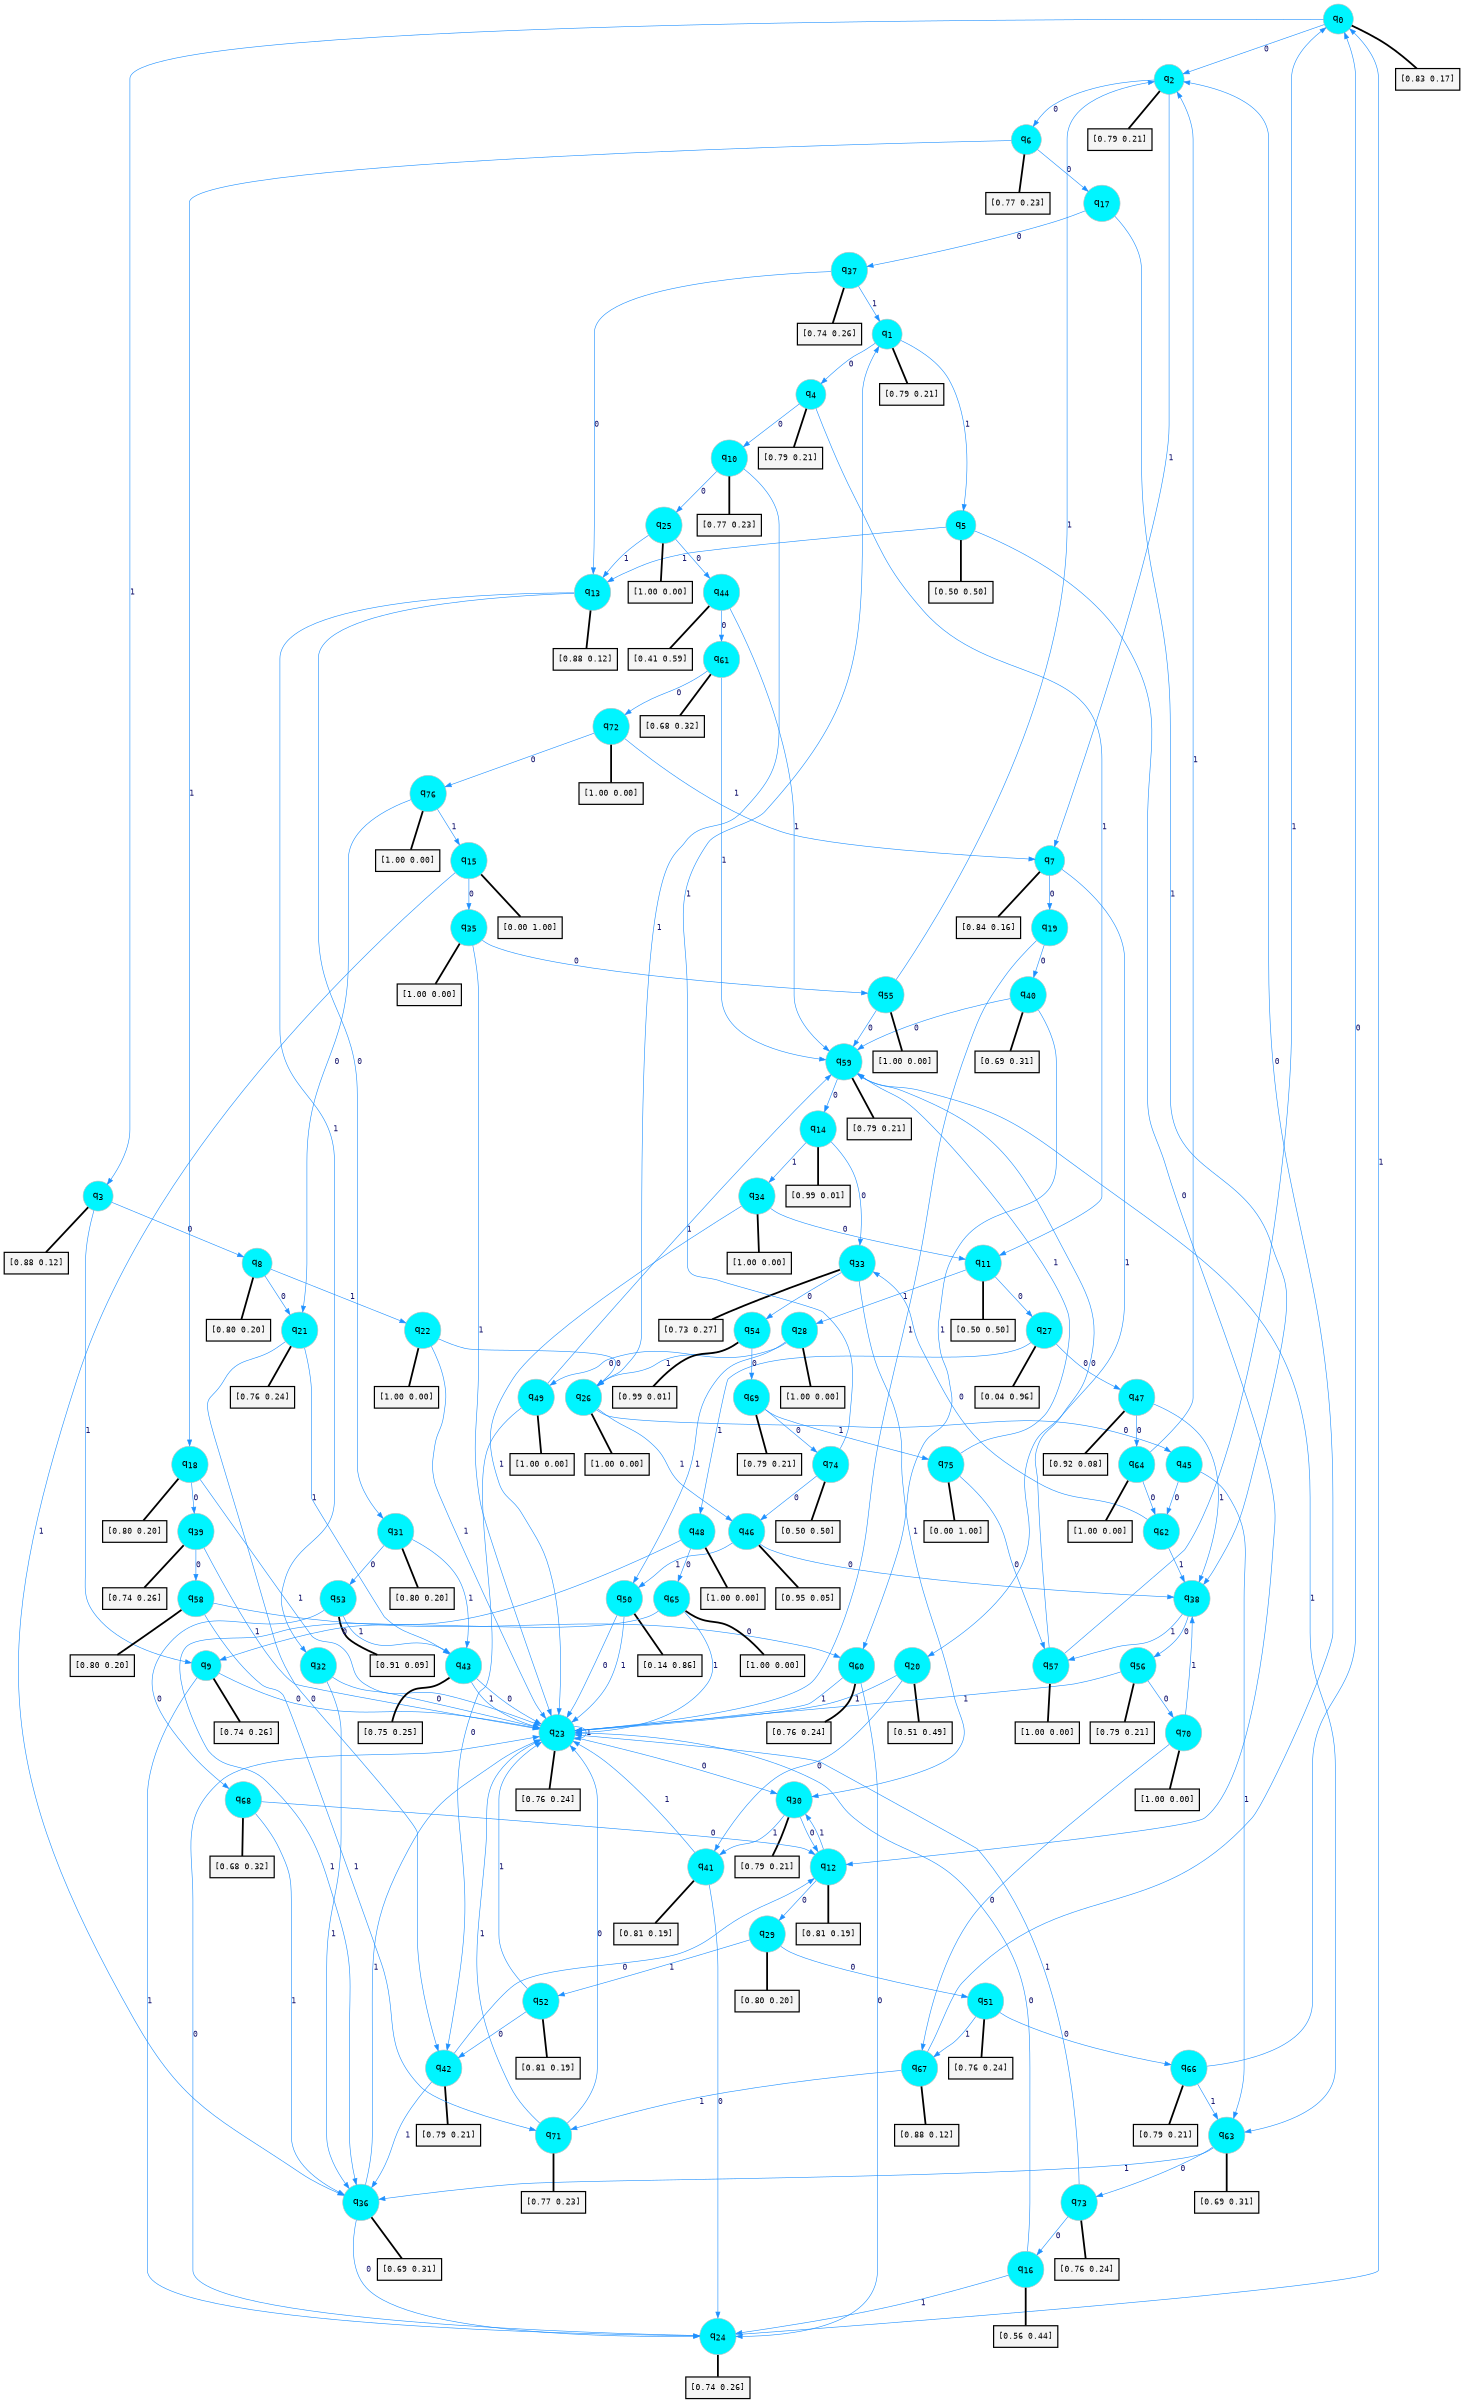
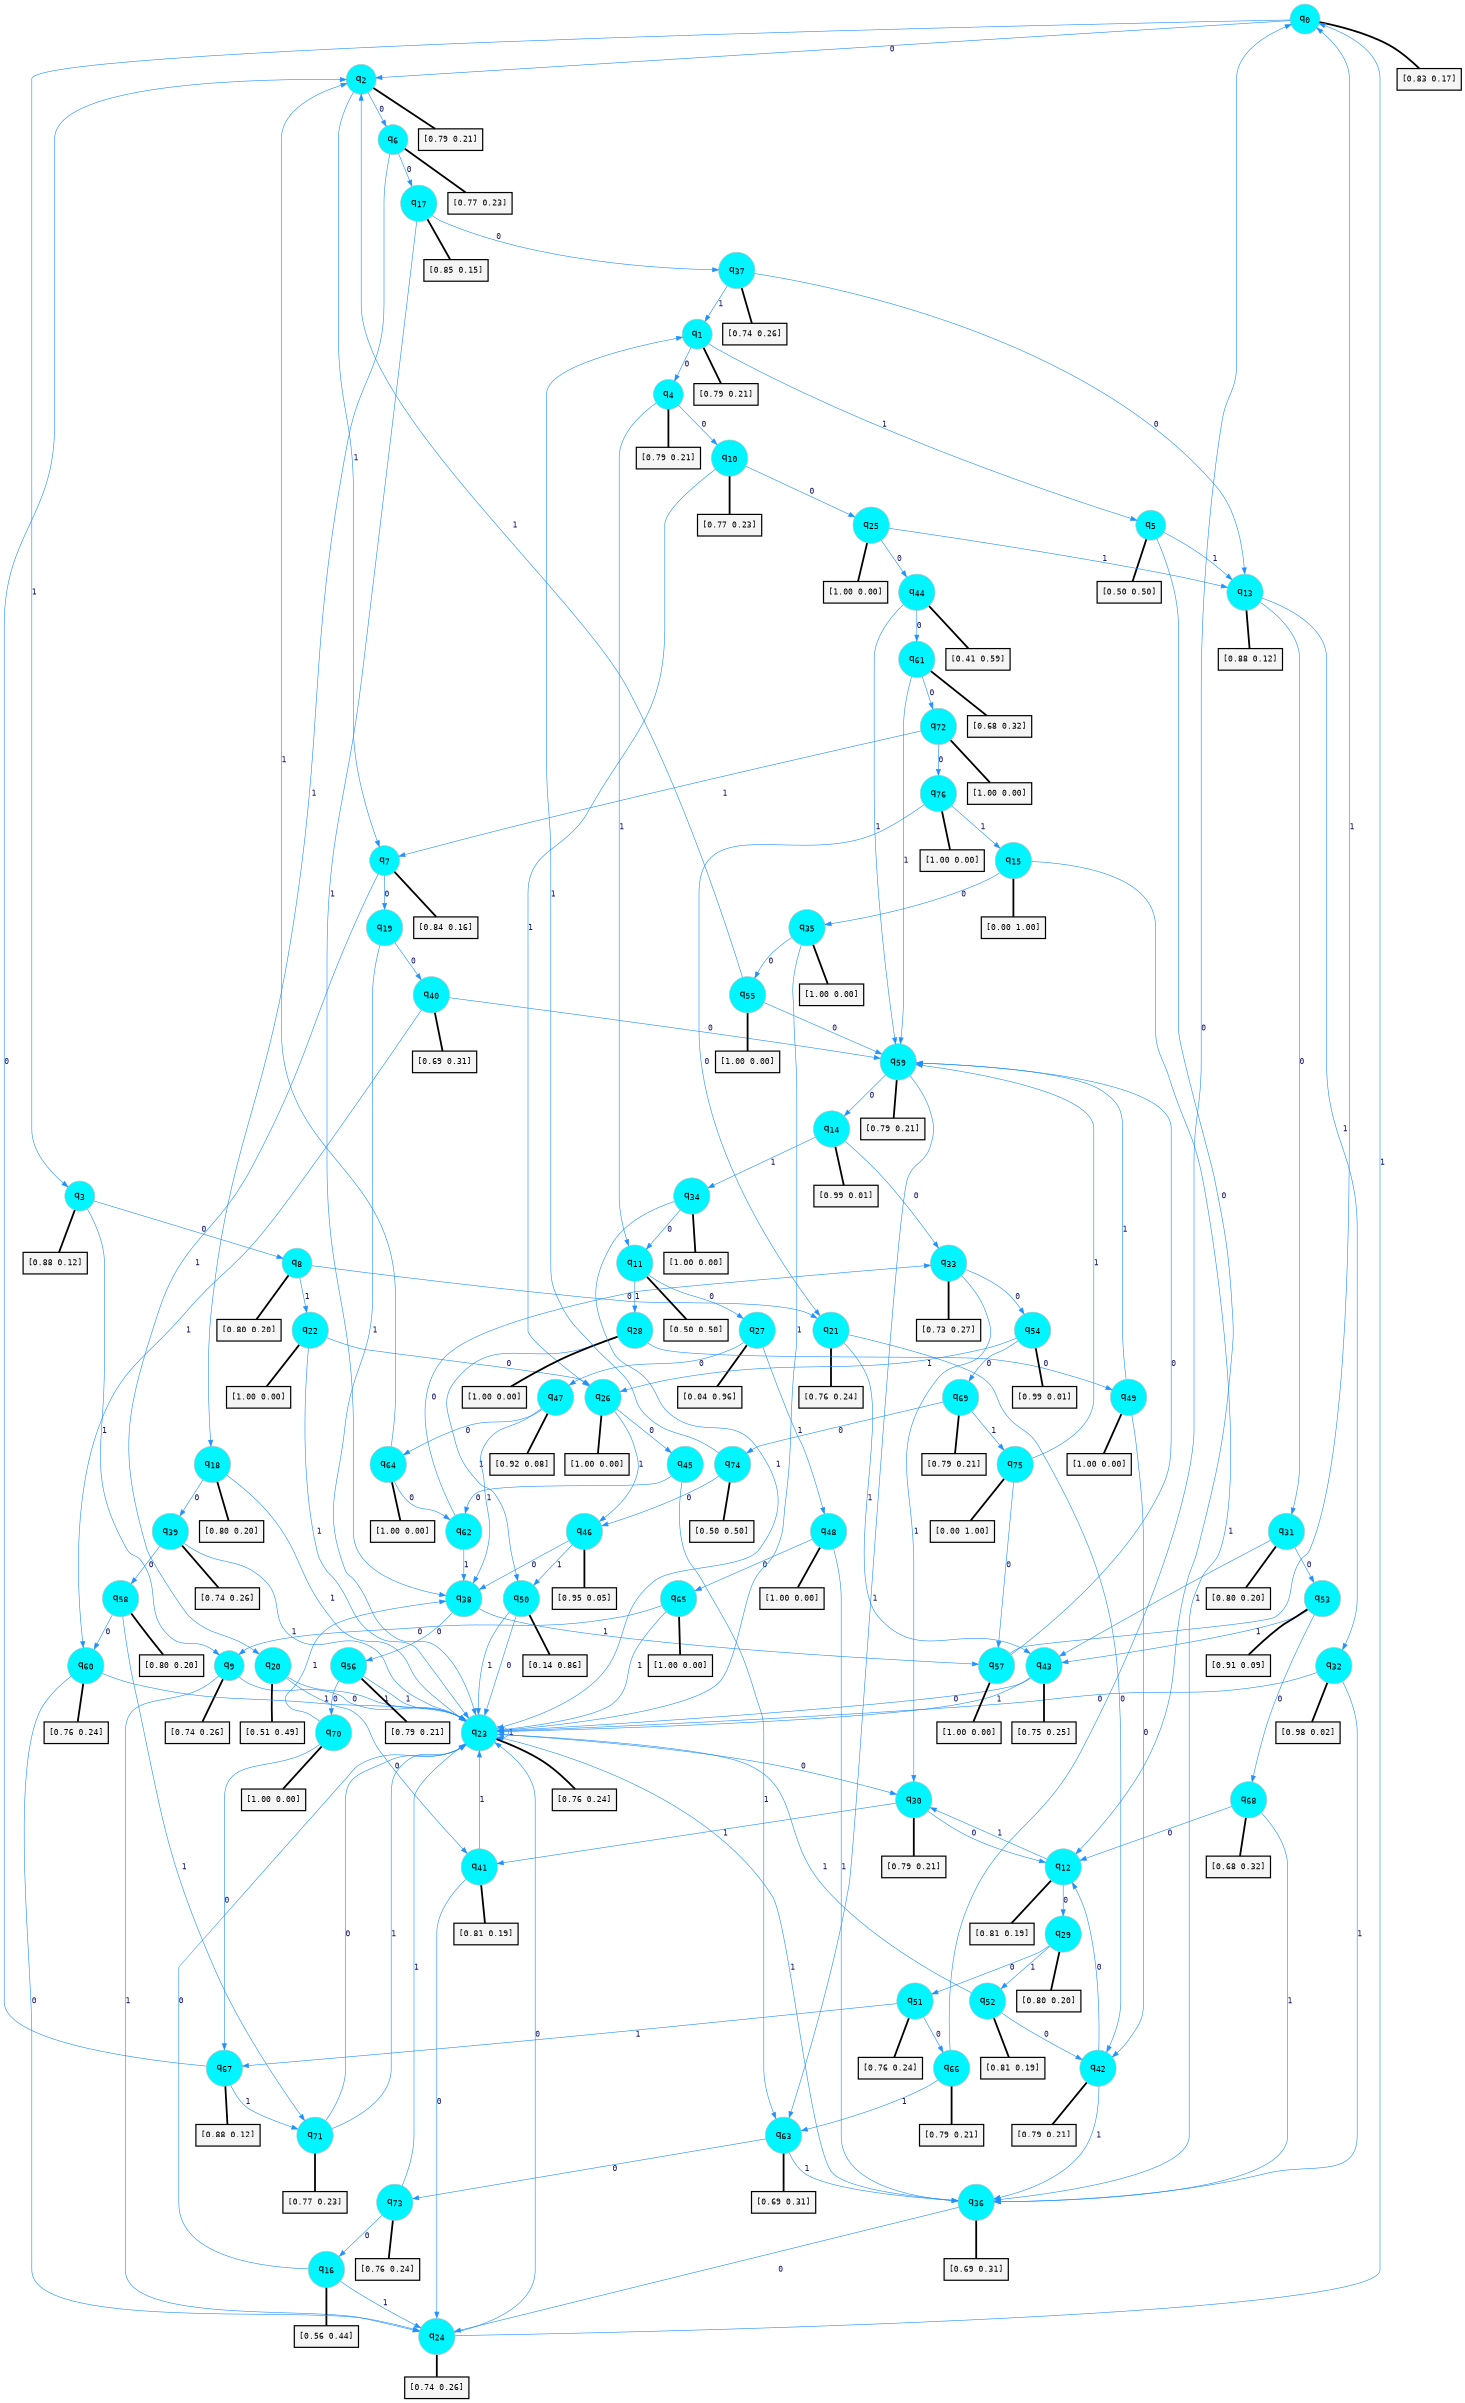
none -> (456, 270)
none -> (1308, 1733)
